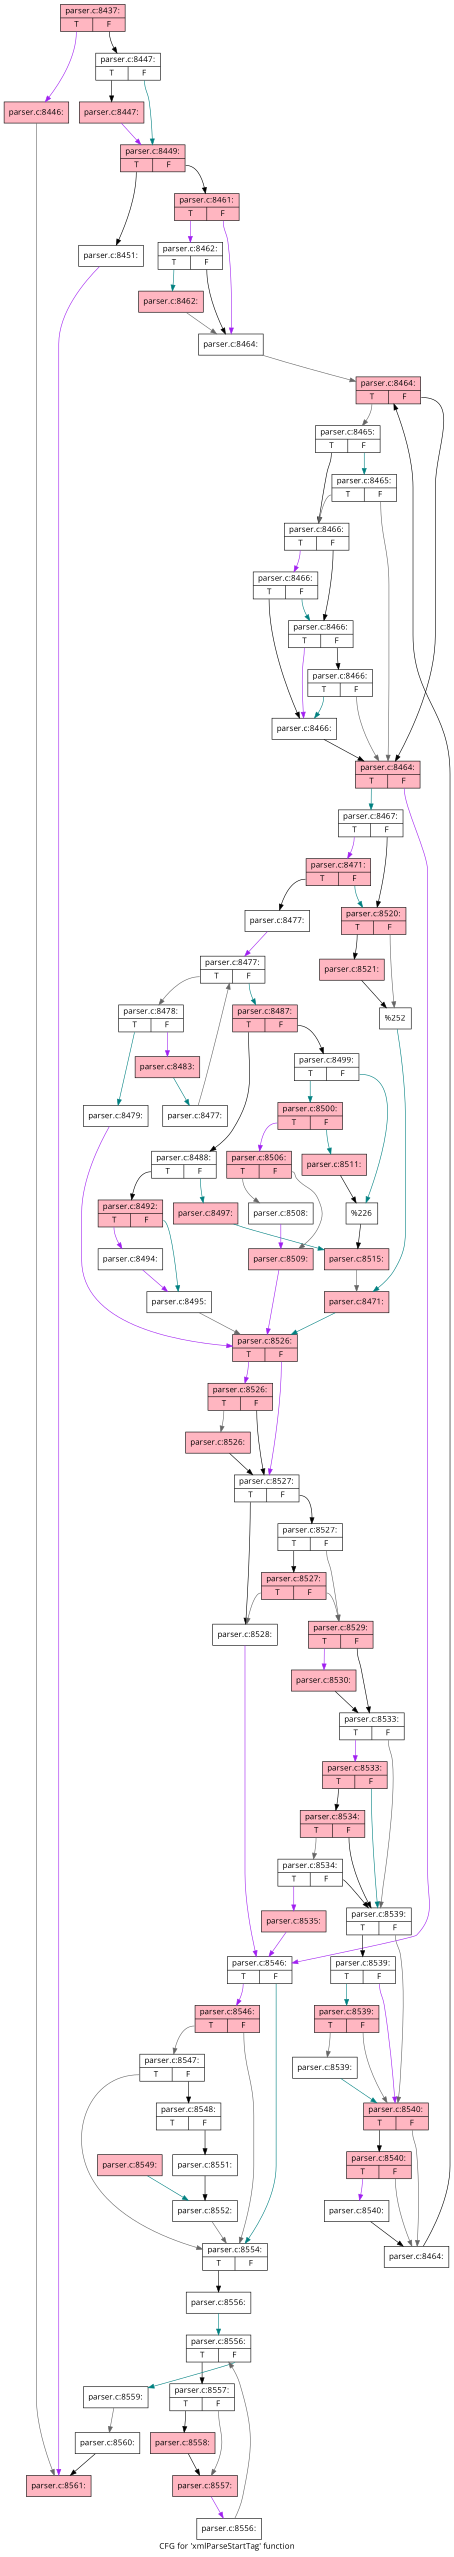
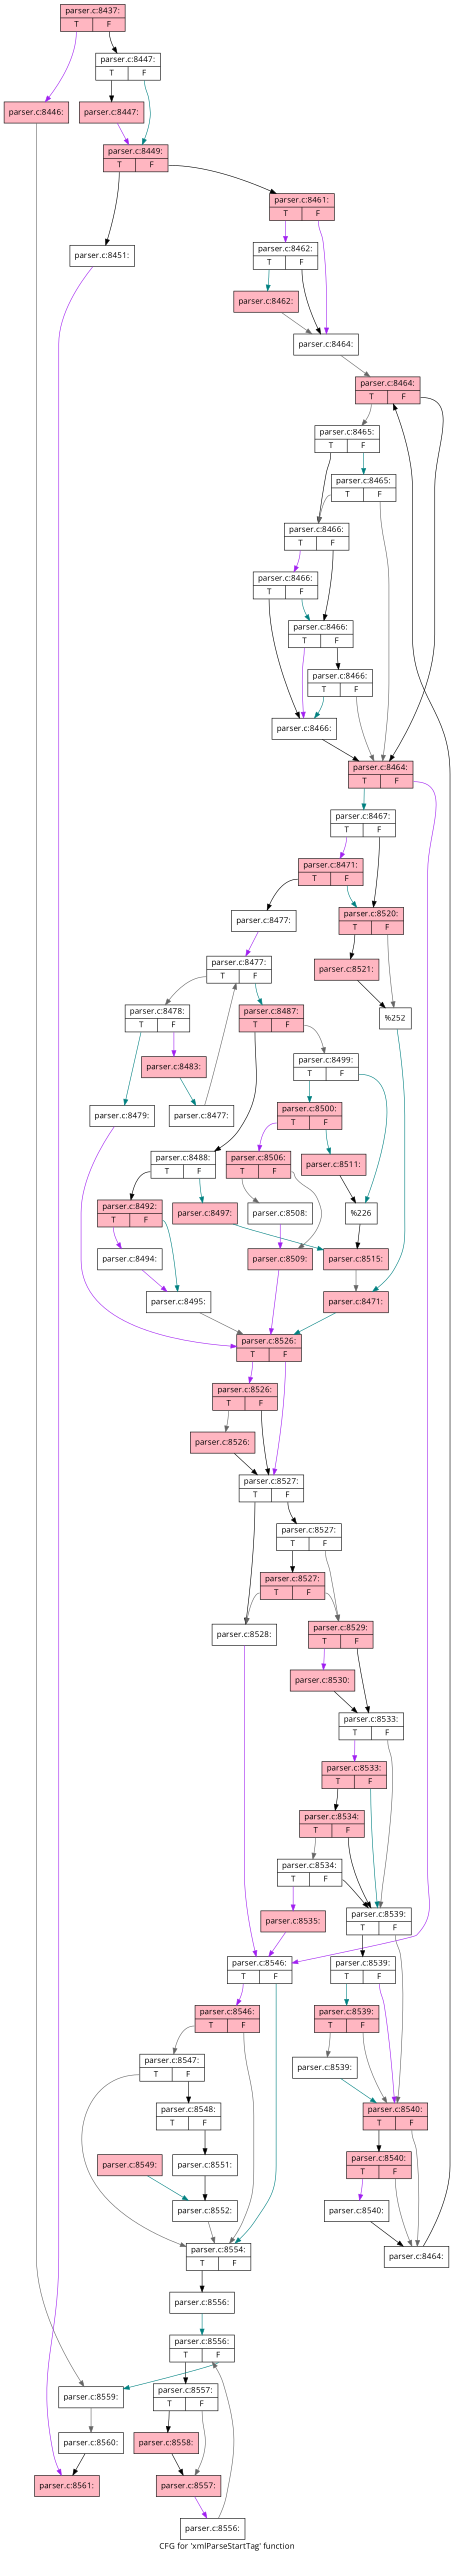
(313, 1033) -> (317, 1033)
(36, 1298) -> (36, 1257)
